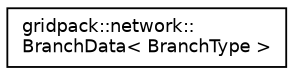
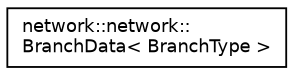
(147, 38) -> (147, 38)
